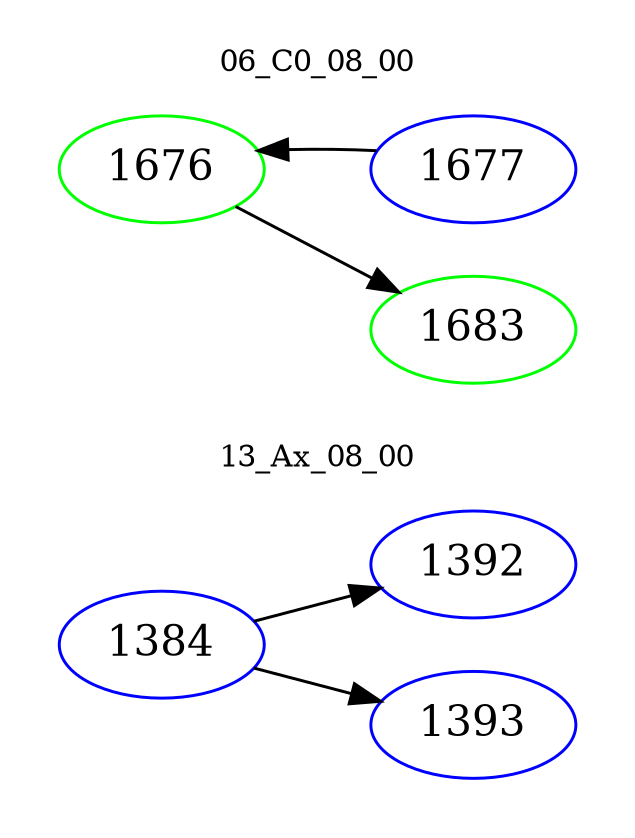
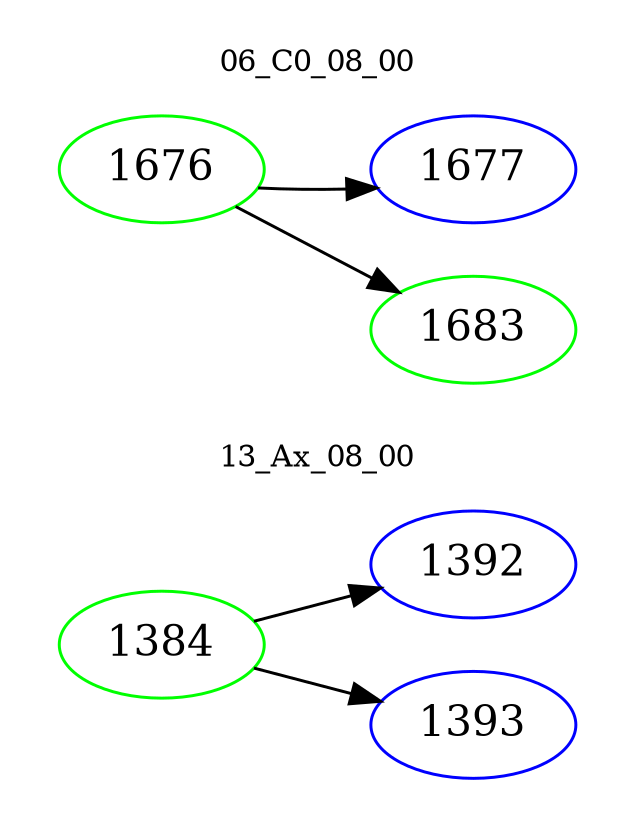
(332, 149) -> (302, 189)
(162, 645) -> (162, 645)
